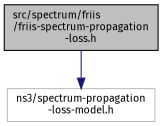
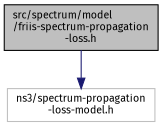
(81, 28) -> (81, 28)
